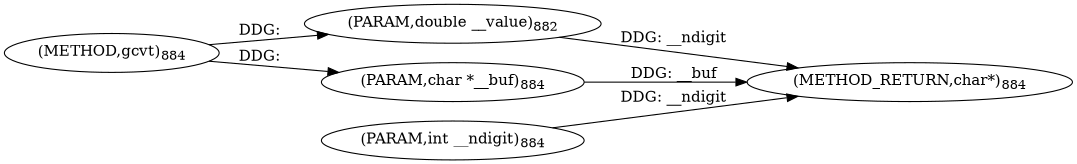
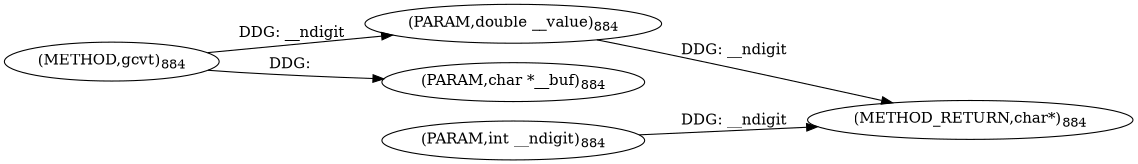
(546, 22) -> (606, 22)
(262, 31) -> (292, 33)
(660, 82) -> none
